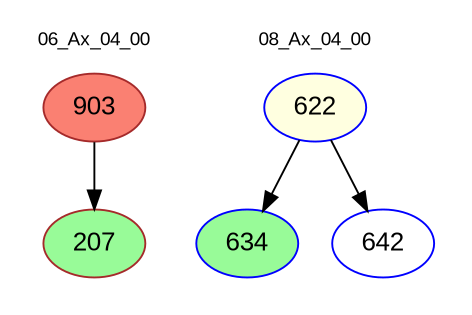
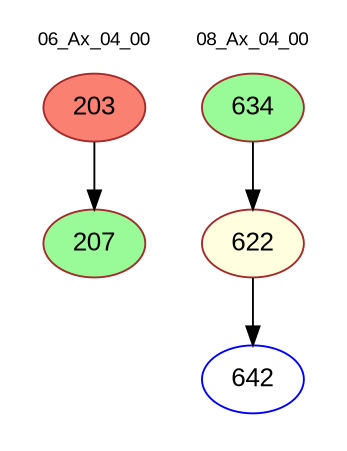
(94, 108) -> (94, 108)
(315, 108) -> (253, 243)
(286, 167) -> (253, 166)
(247, 243) -> (253, 108)
